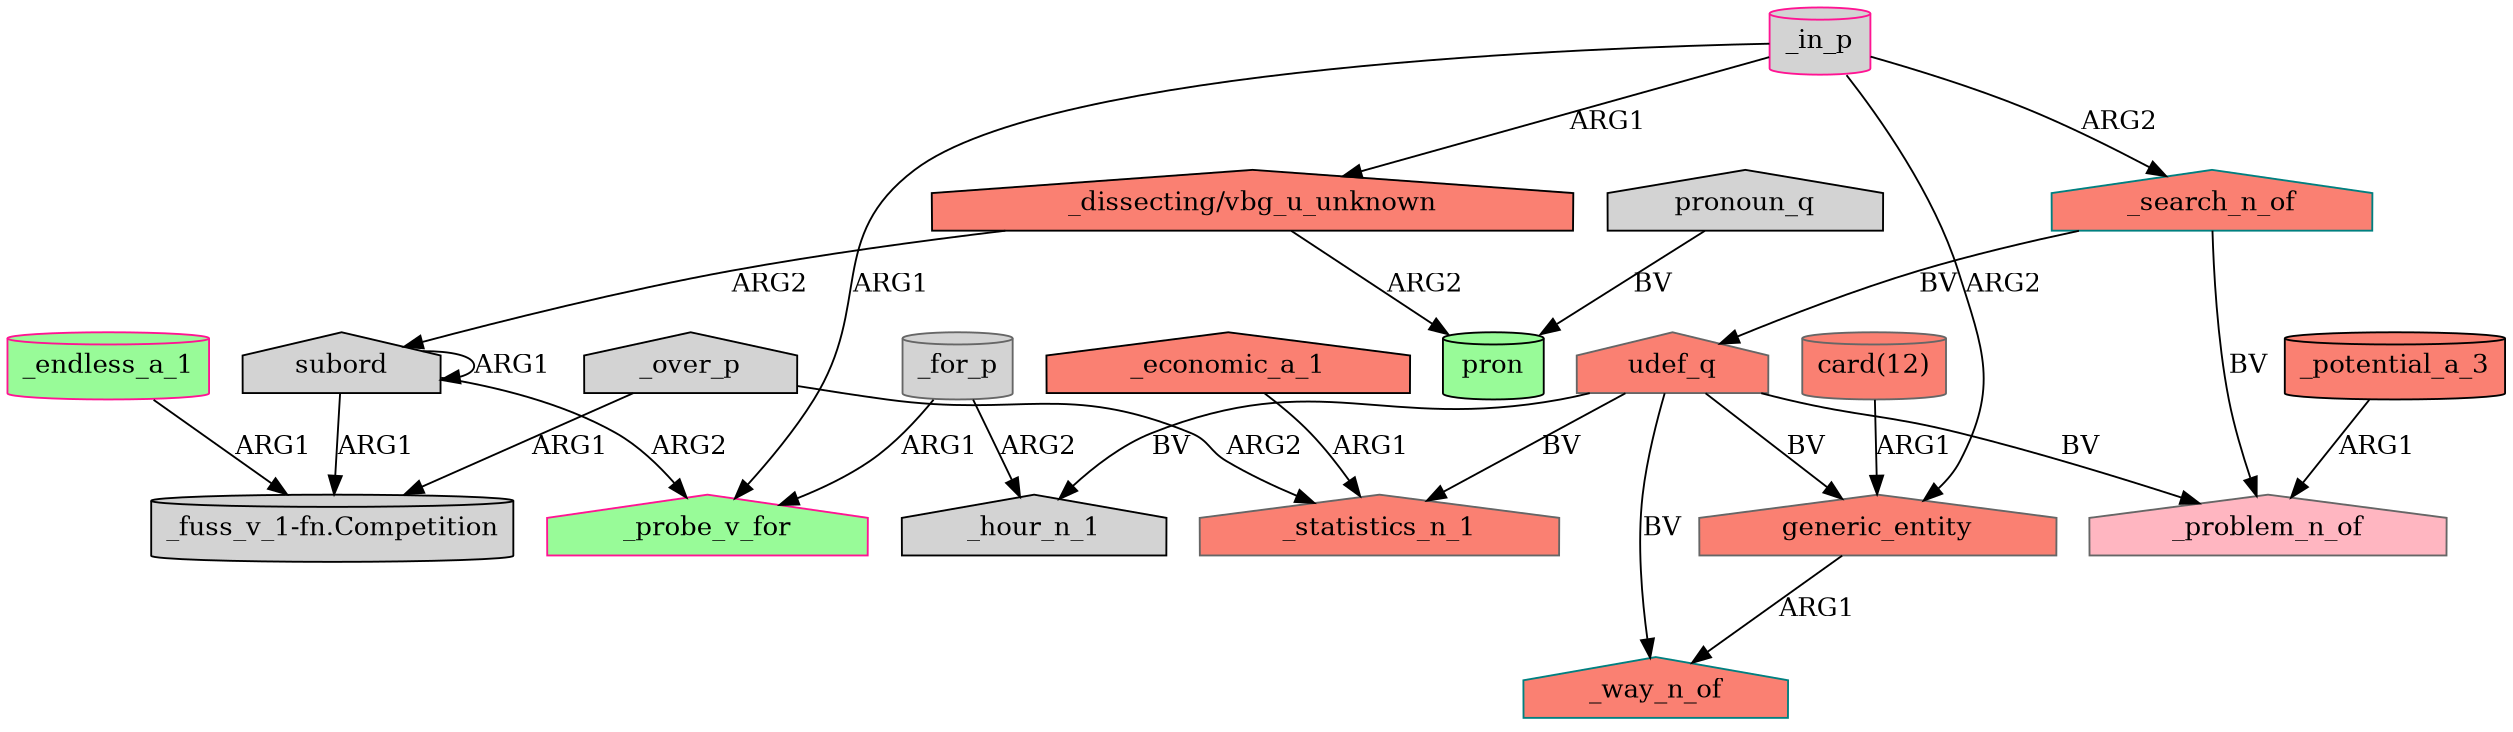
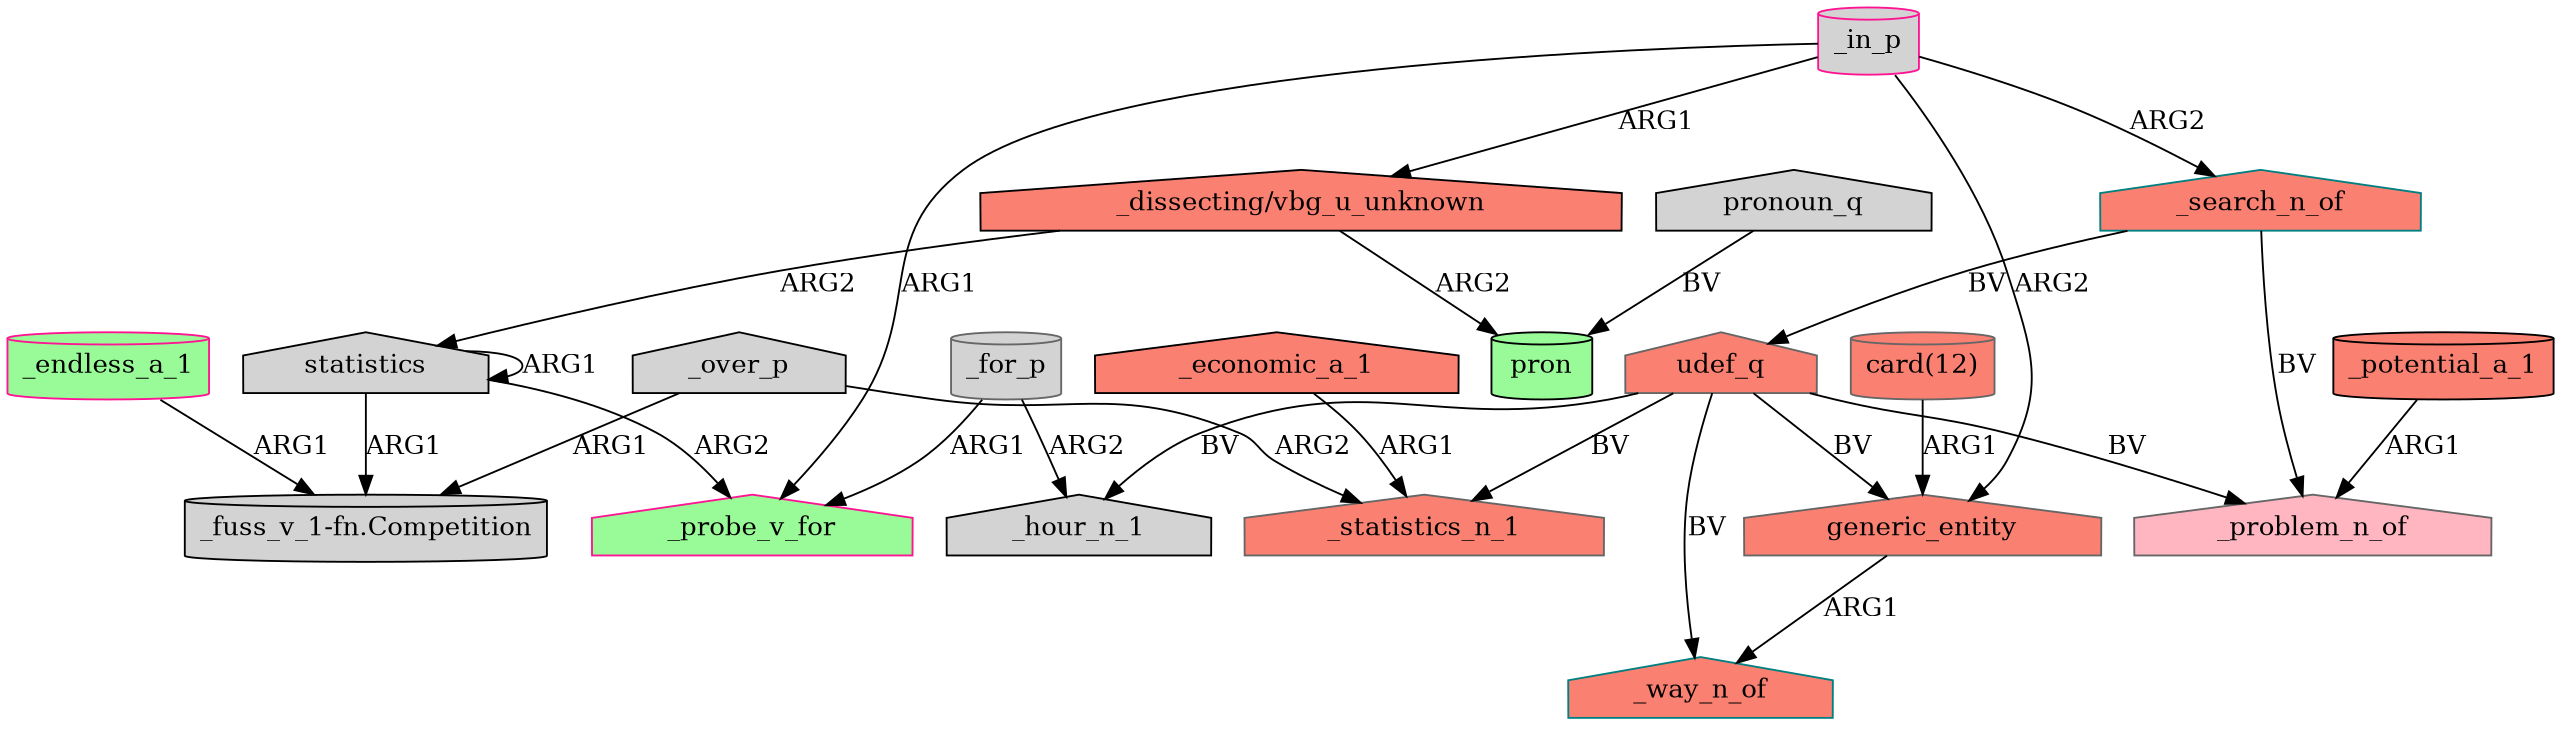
(342, 366) -> (366, 366)
(2395, 366) -> (2443, 366)
